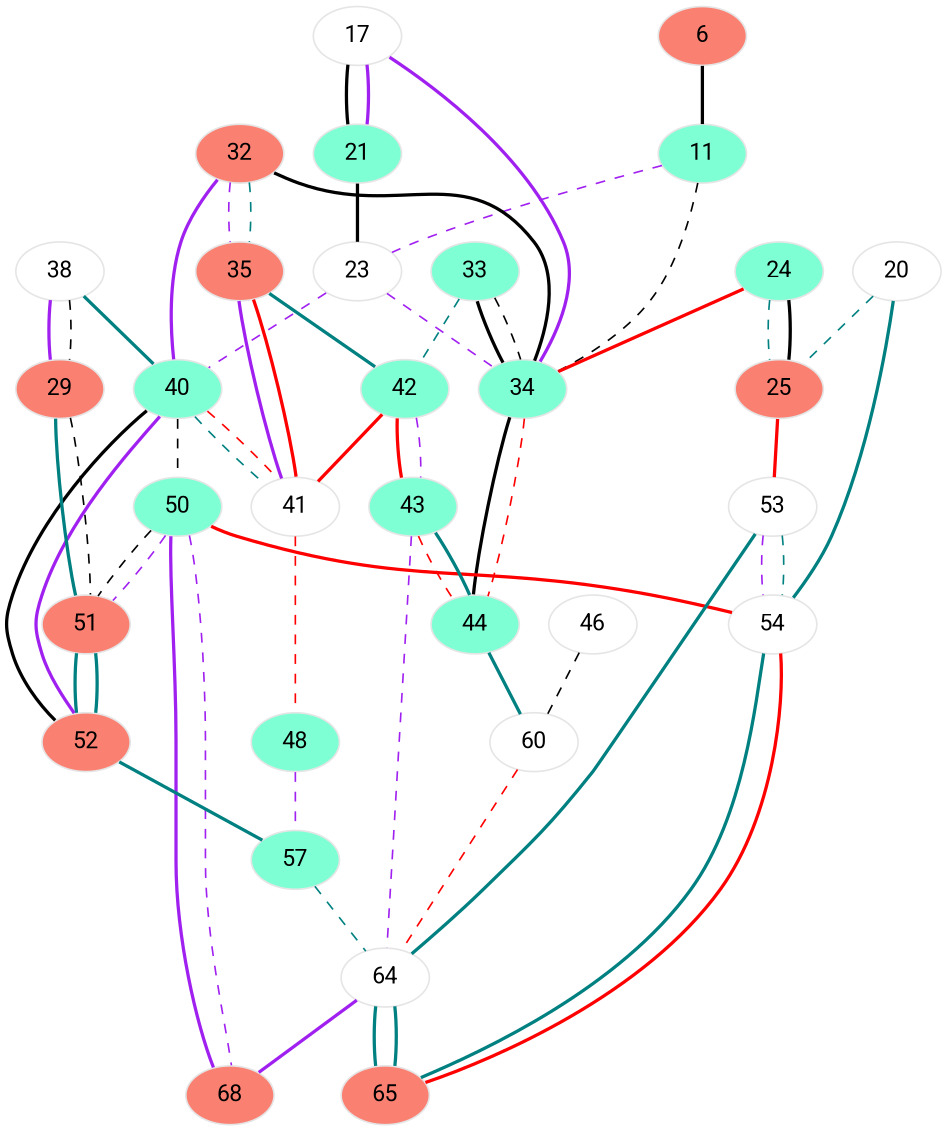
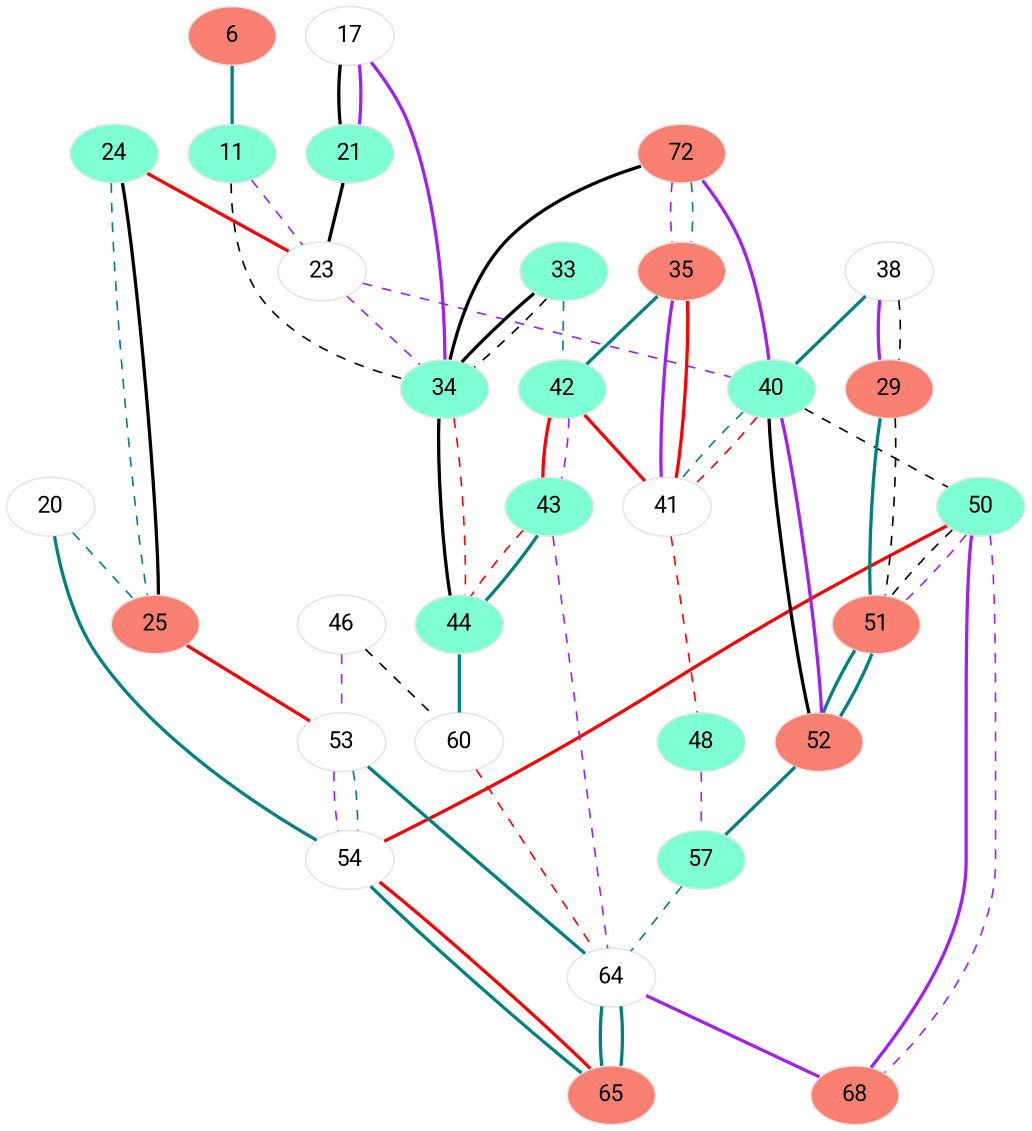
(702, 95) -> (232, 95)
(240, 154) -> (682, 154)
(651, 330) -> (218, 212)
none -> (342, 683)
